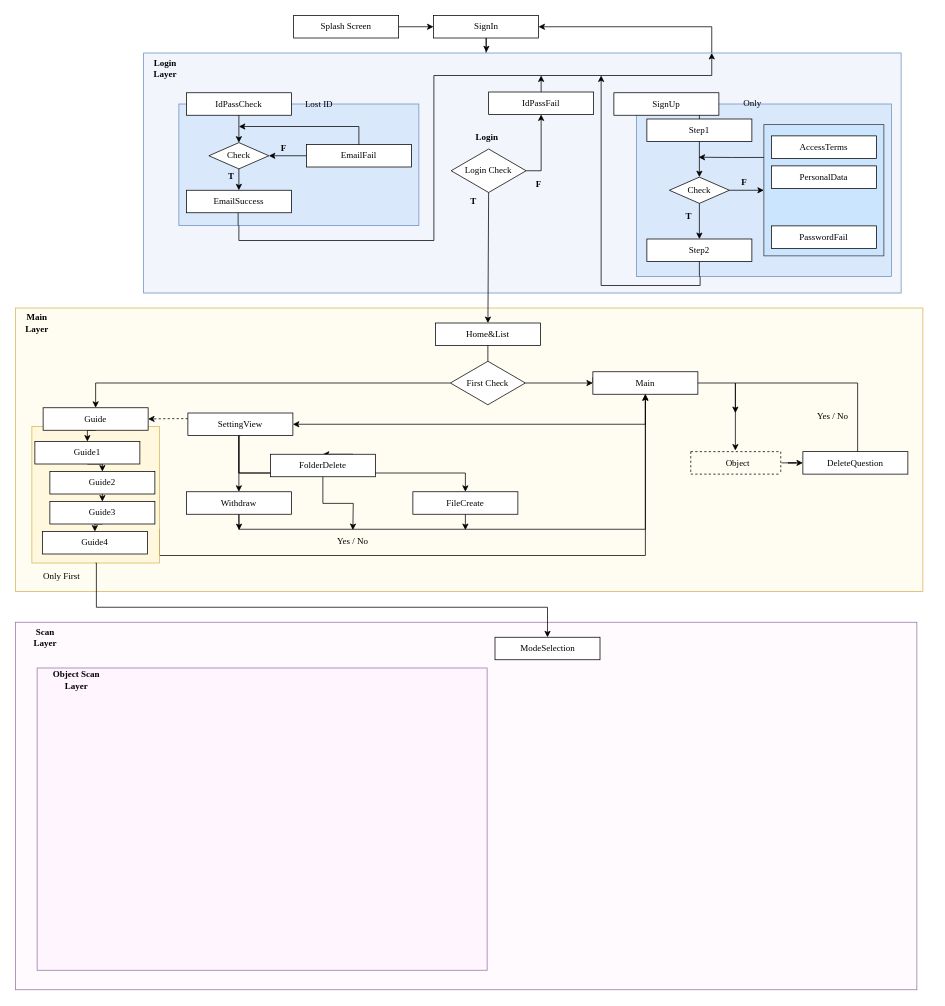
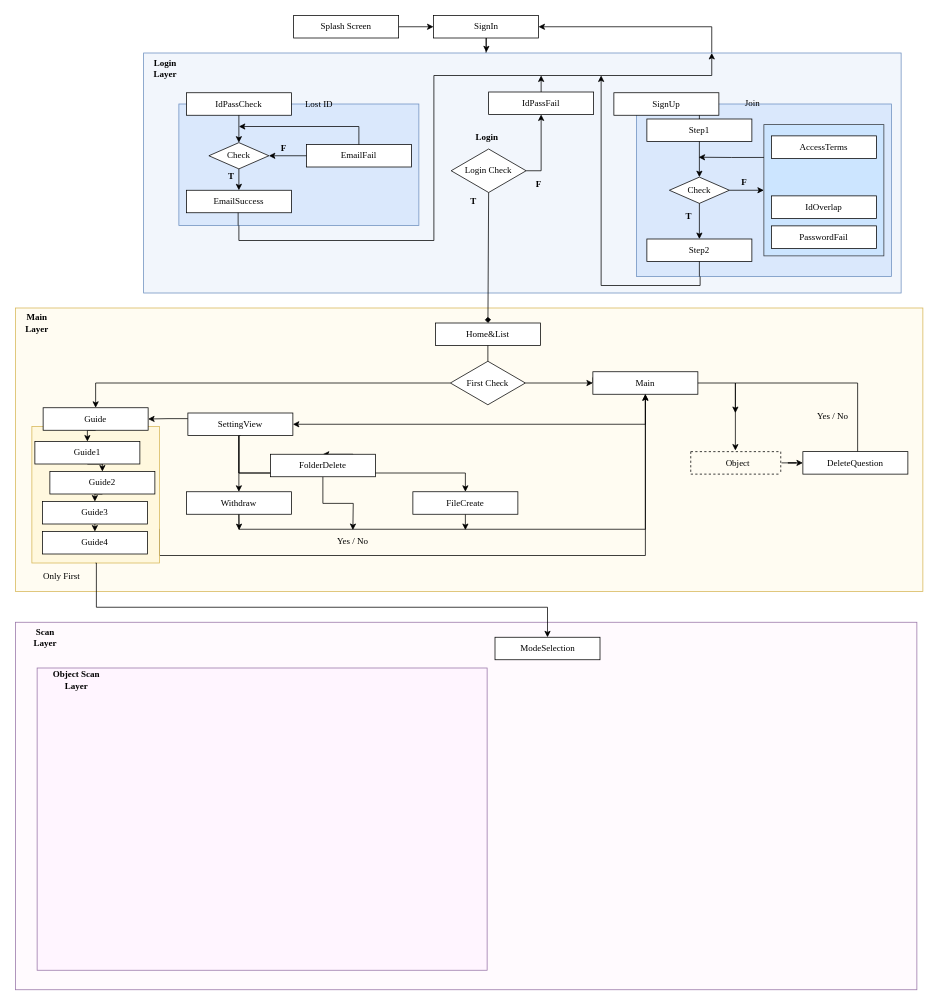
(753, 103) -> (753, 103)
(824, 177) -> none
none -> (824, 207)
(488, 316) -> (488, 316)
(171, 419) -> (171, 419)
(102, 513) -> (95, 513)
